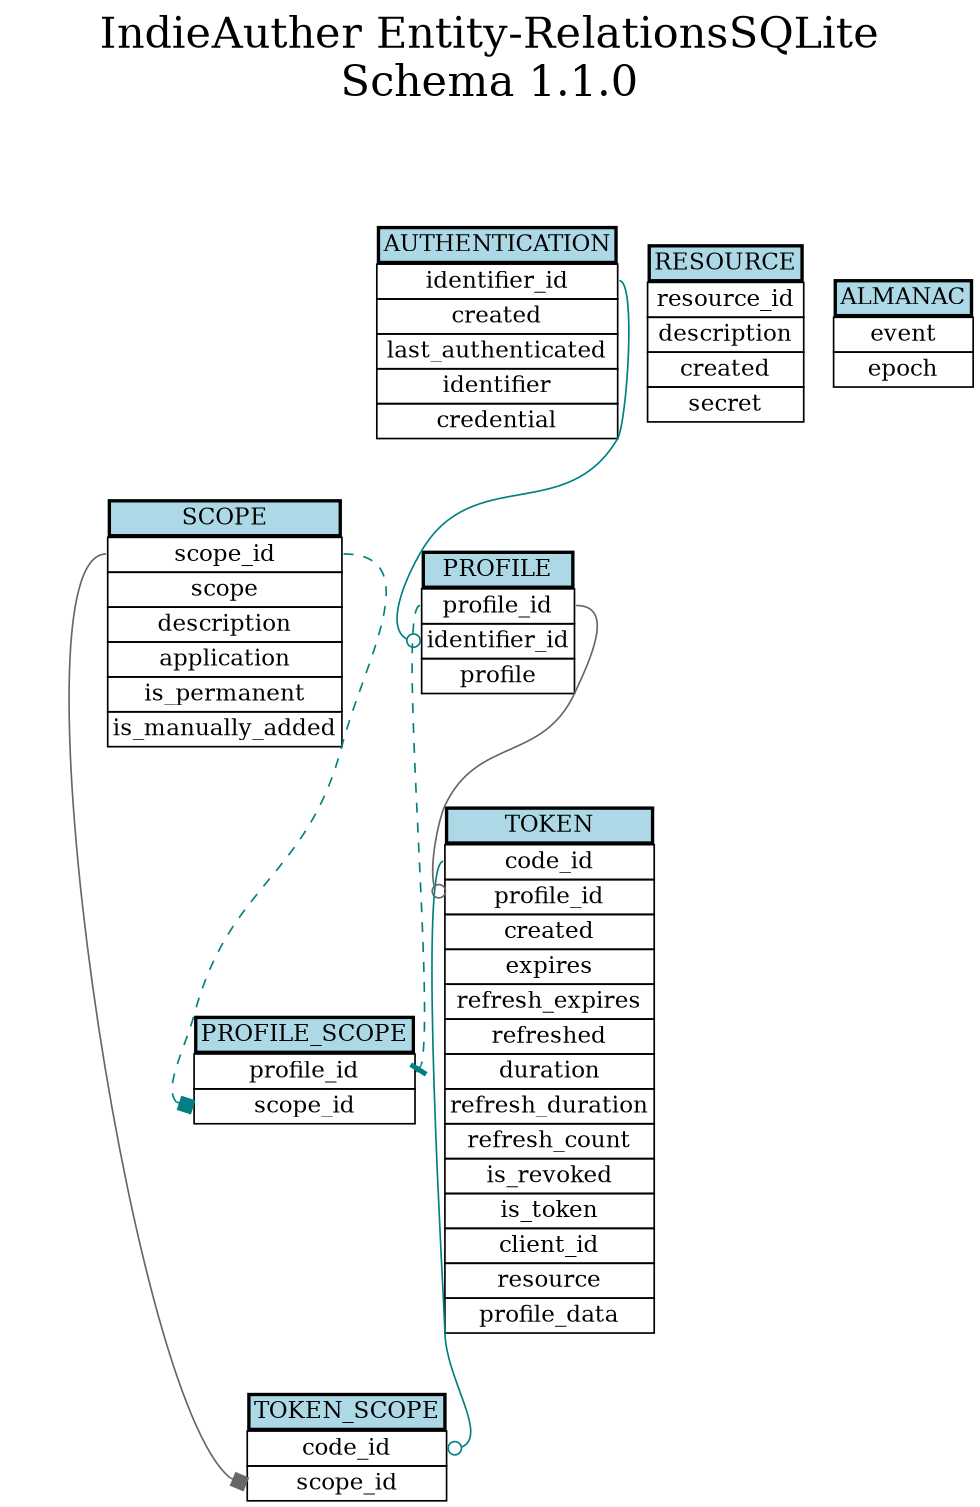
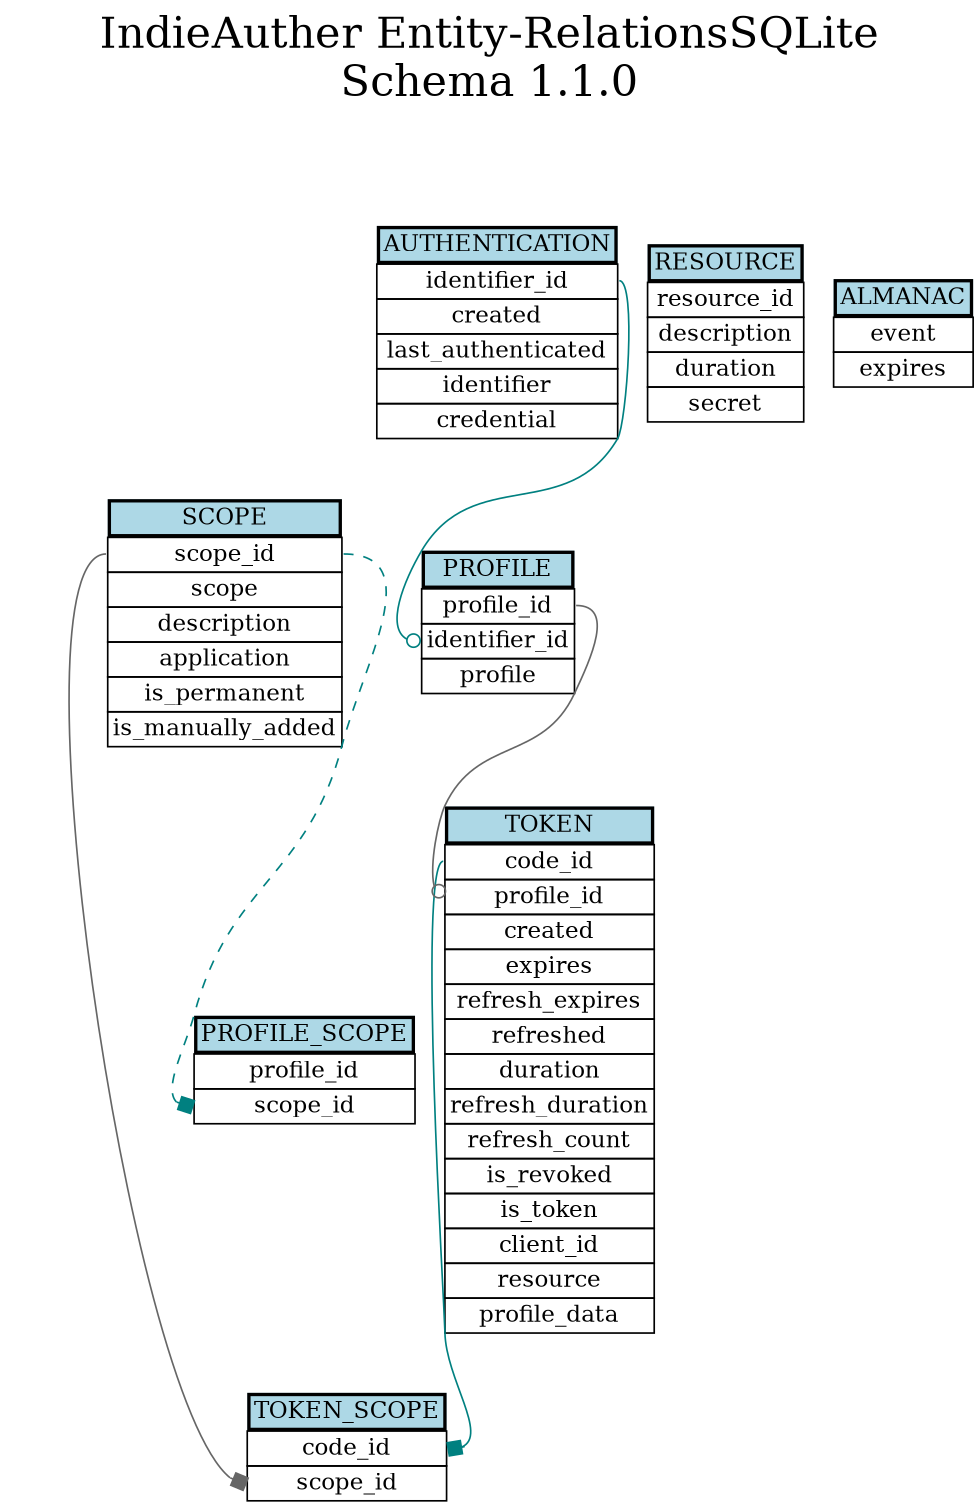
(726, 369) -> (726, 369)
(903, 369) -> (903, 369)
(418, 835) -> none
(437, 1157) -> (437, 1157)
